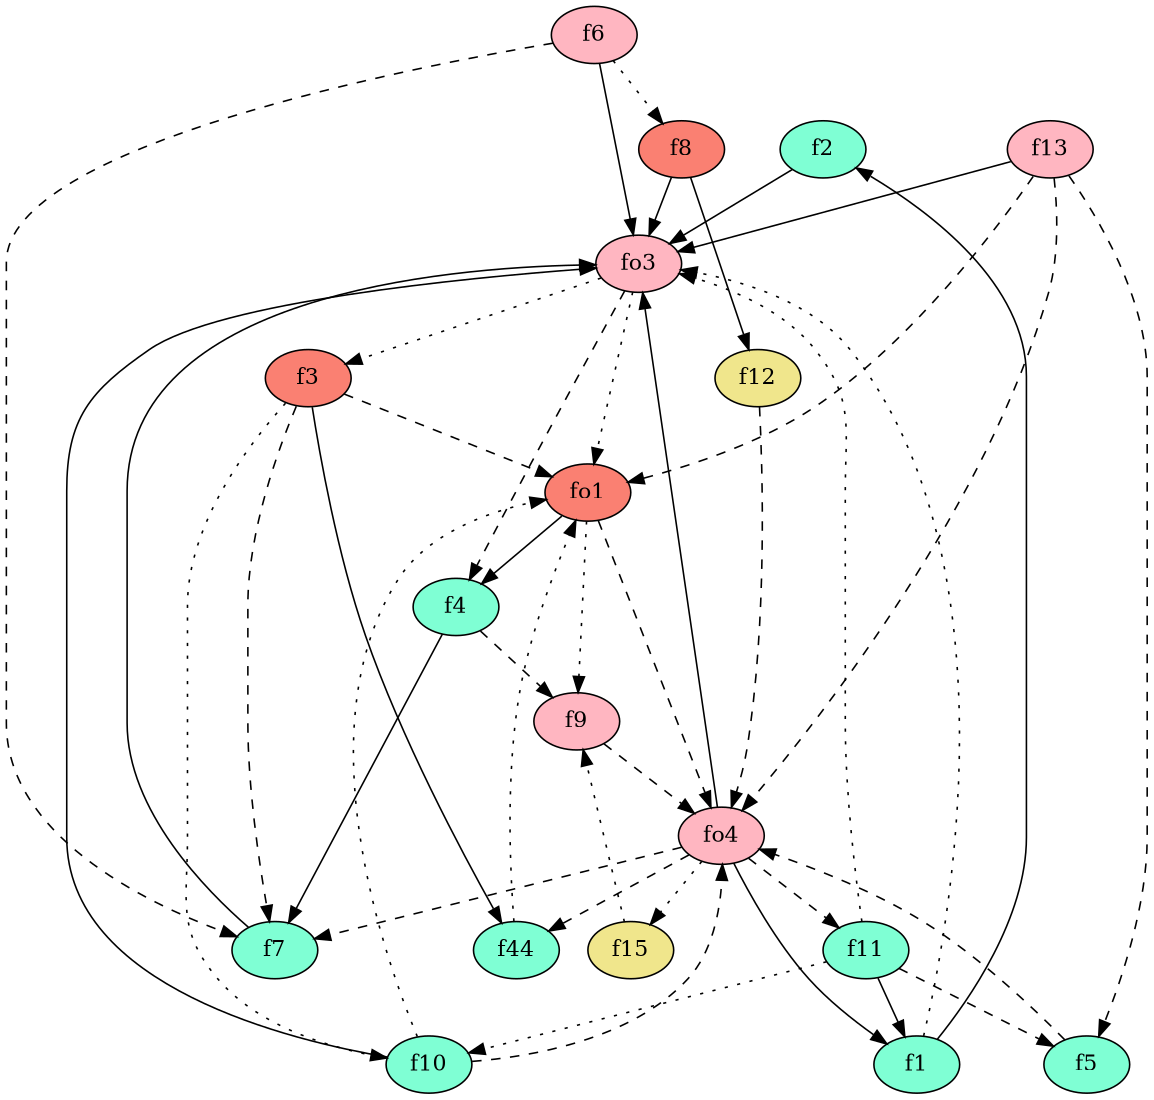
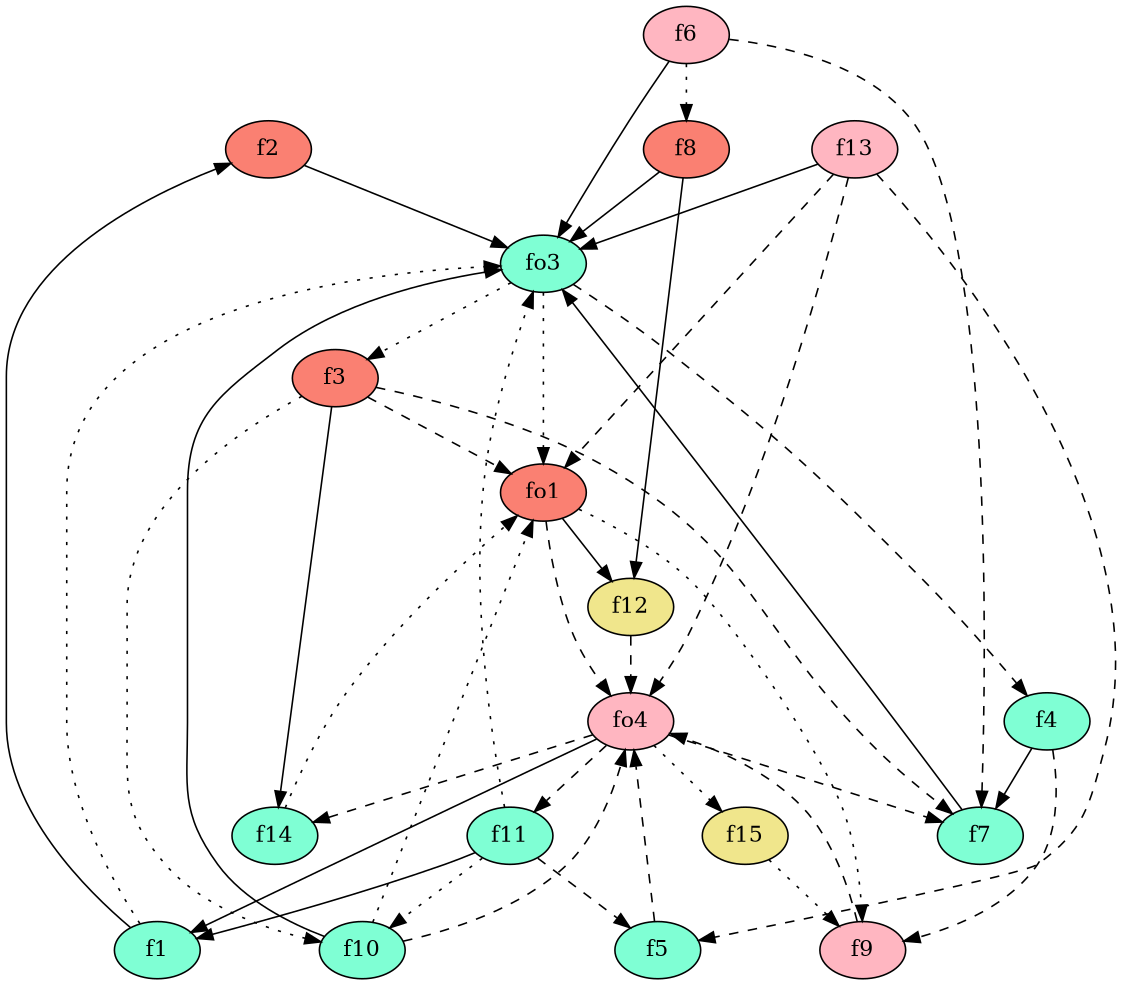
(823, 149) -> (269, 149)
(639, 264) -> (543, 264)
(528, 545) -> (582, 543)
(681, 558) -> none
(516, 950) -> (275, 836)
